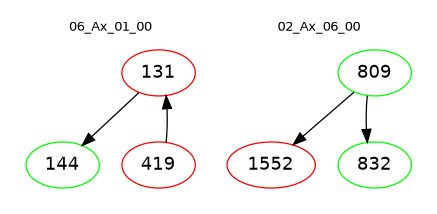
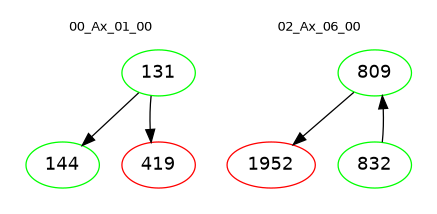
(111, 28) -> (111, 28)
(159, 73) -> (159, 73)
(366, 113) -> (383, 126)
(167, 126) -> (150, 113)
(271, 165) -> (271, 165)
